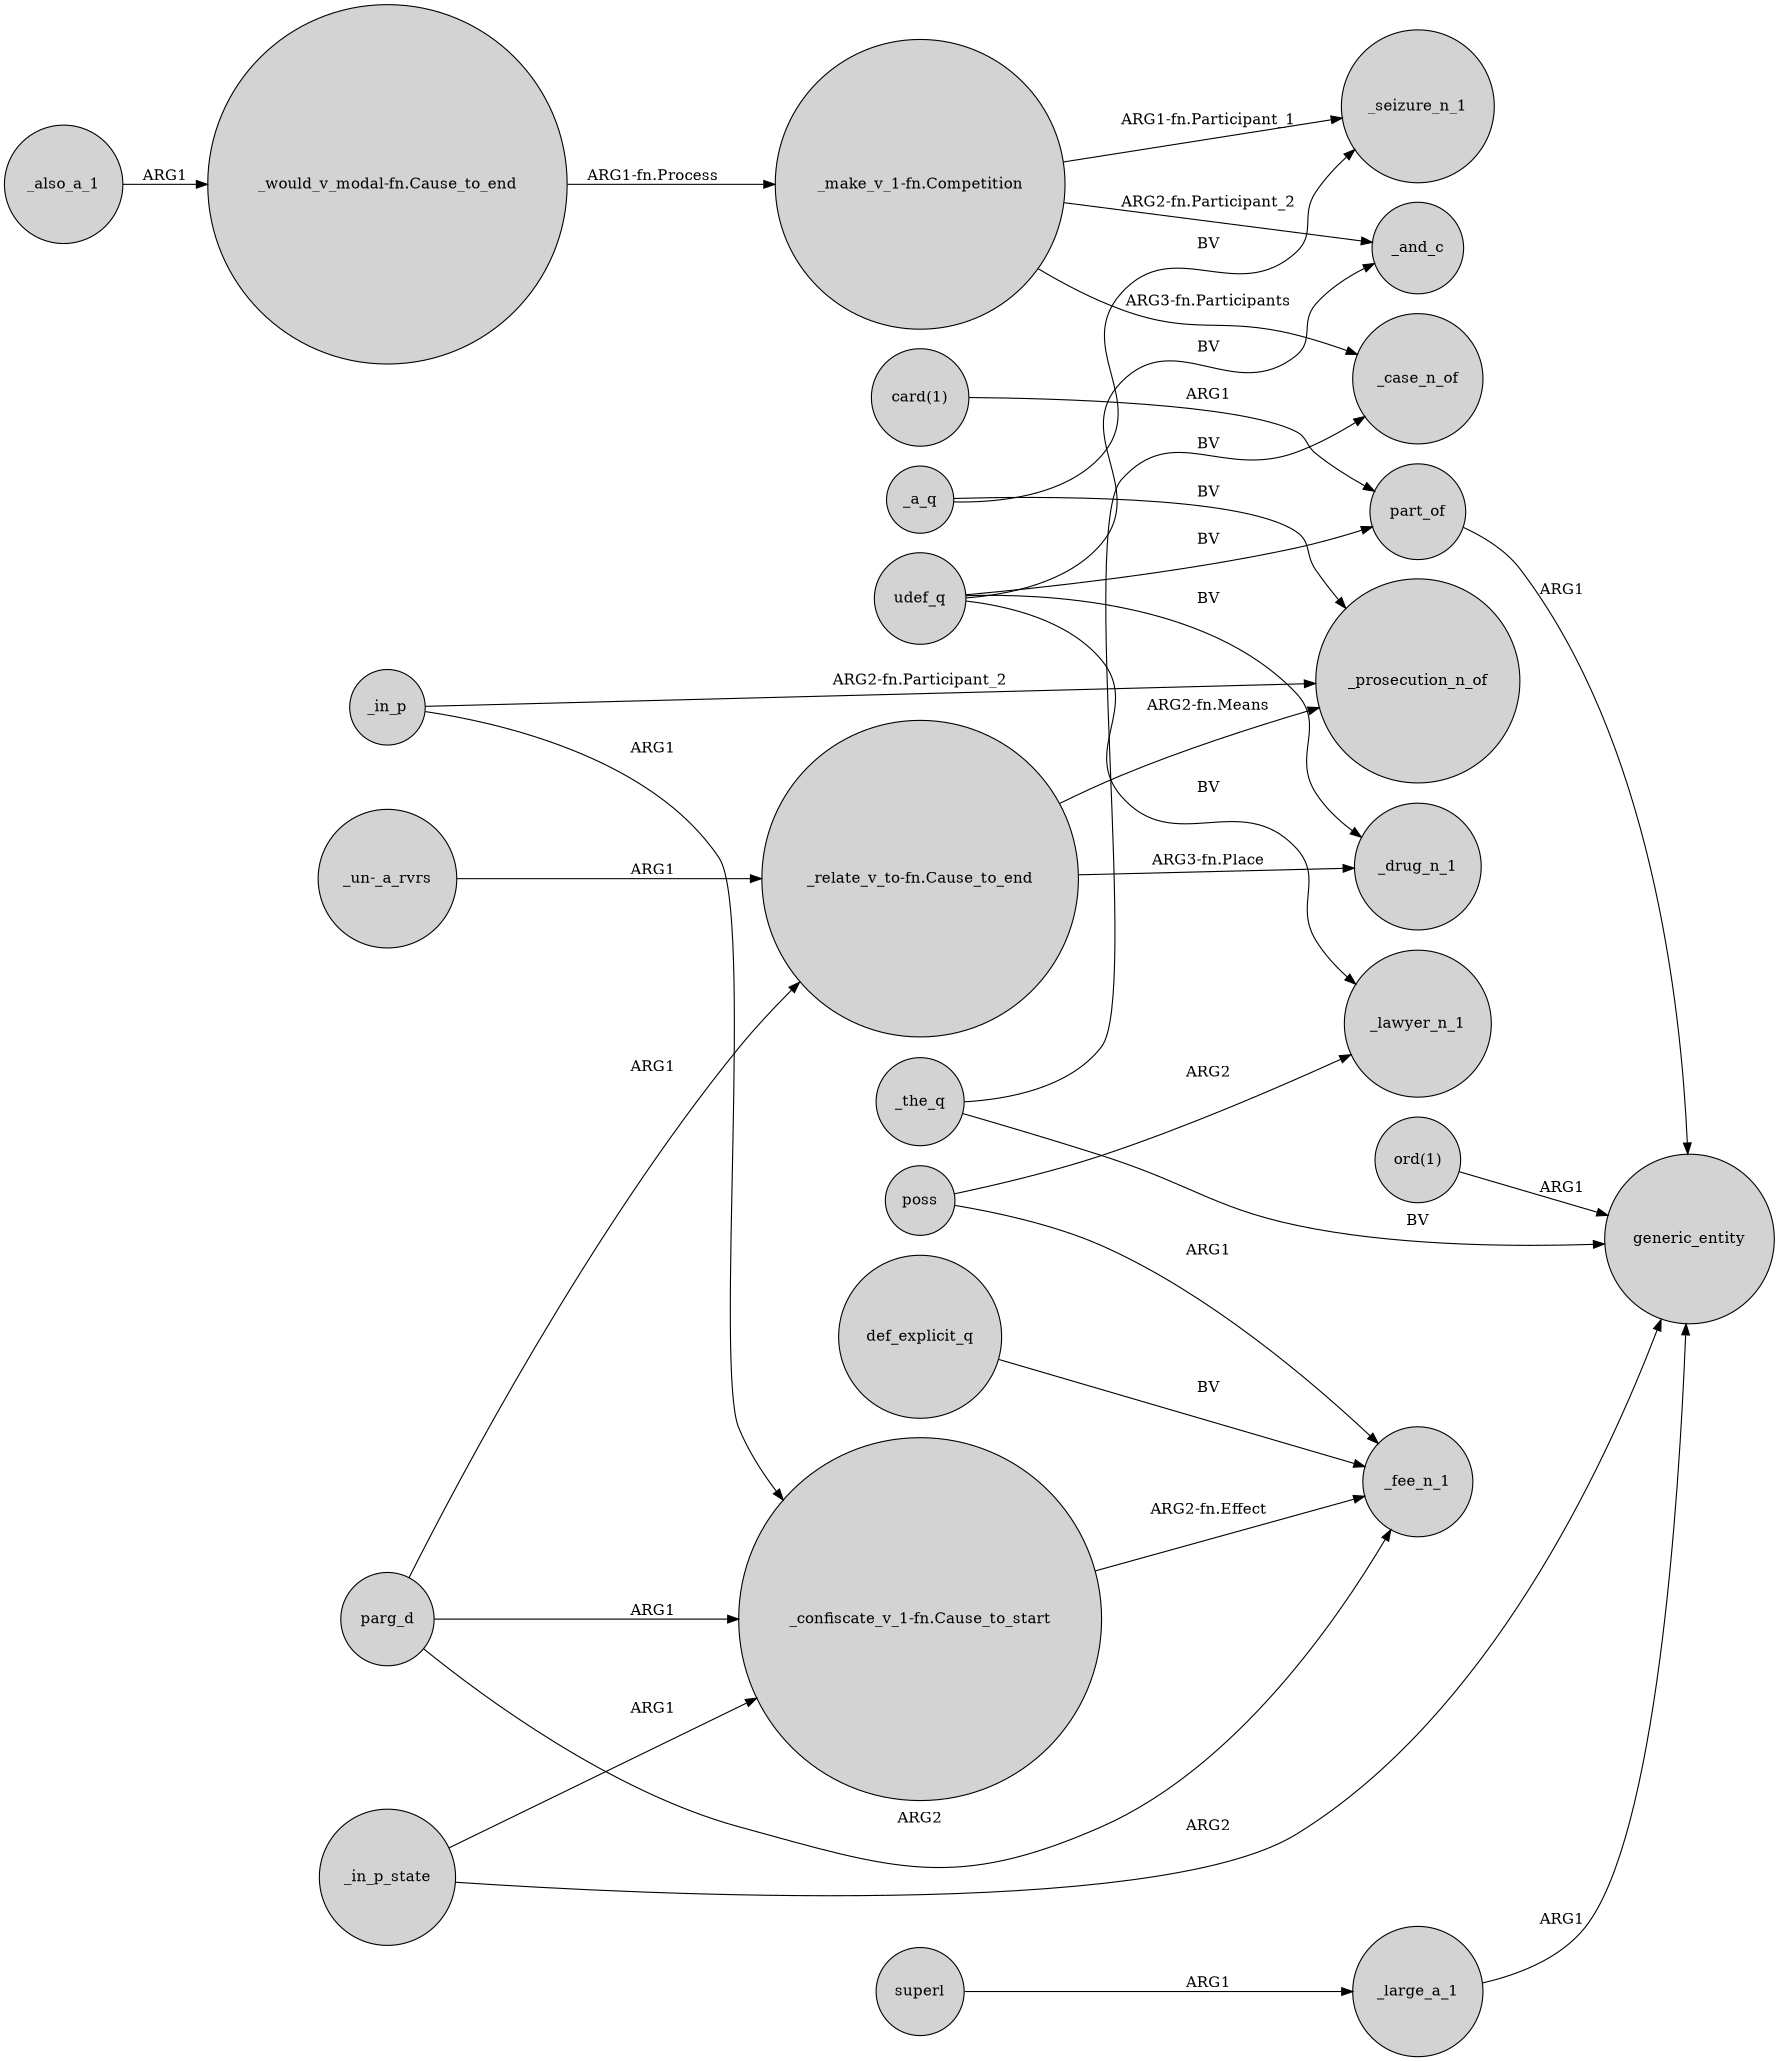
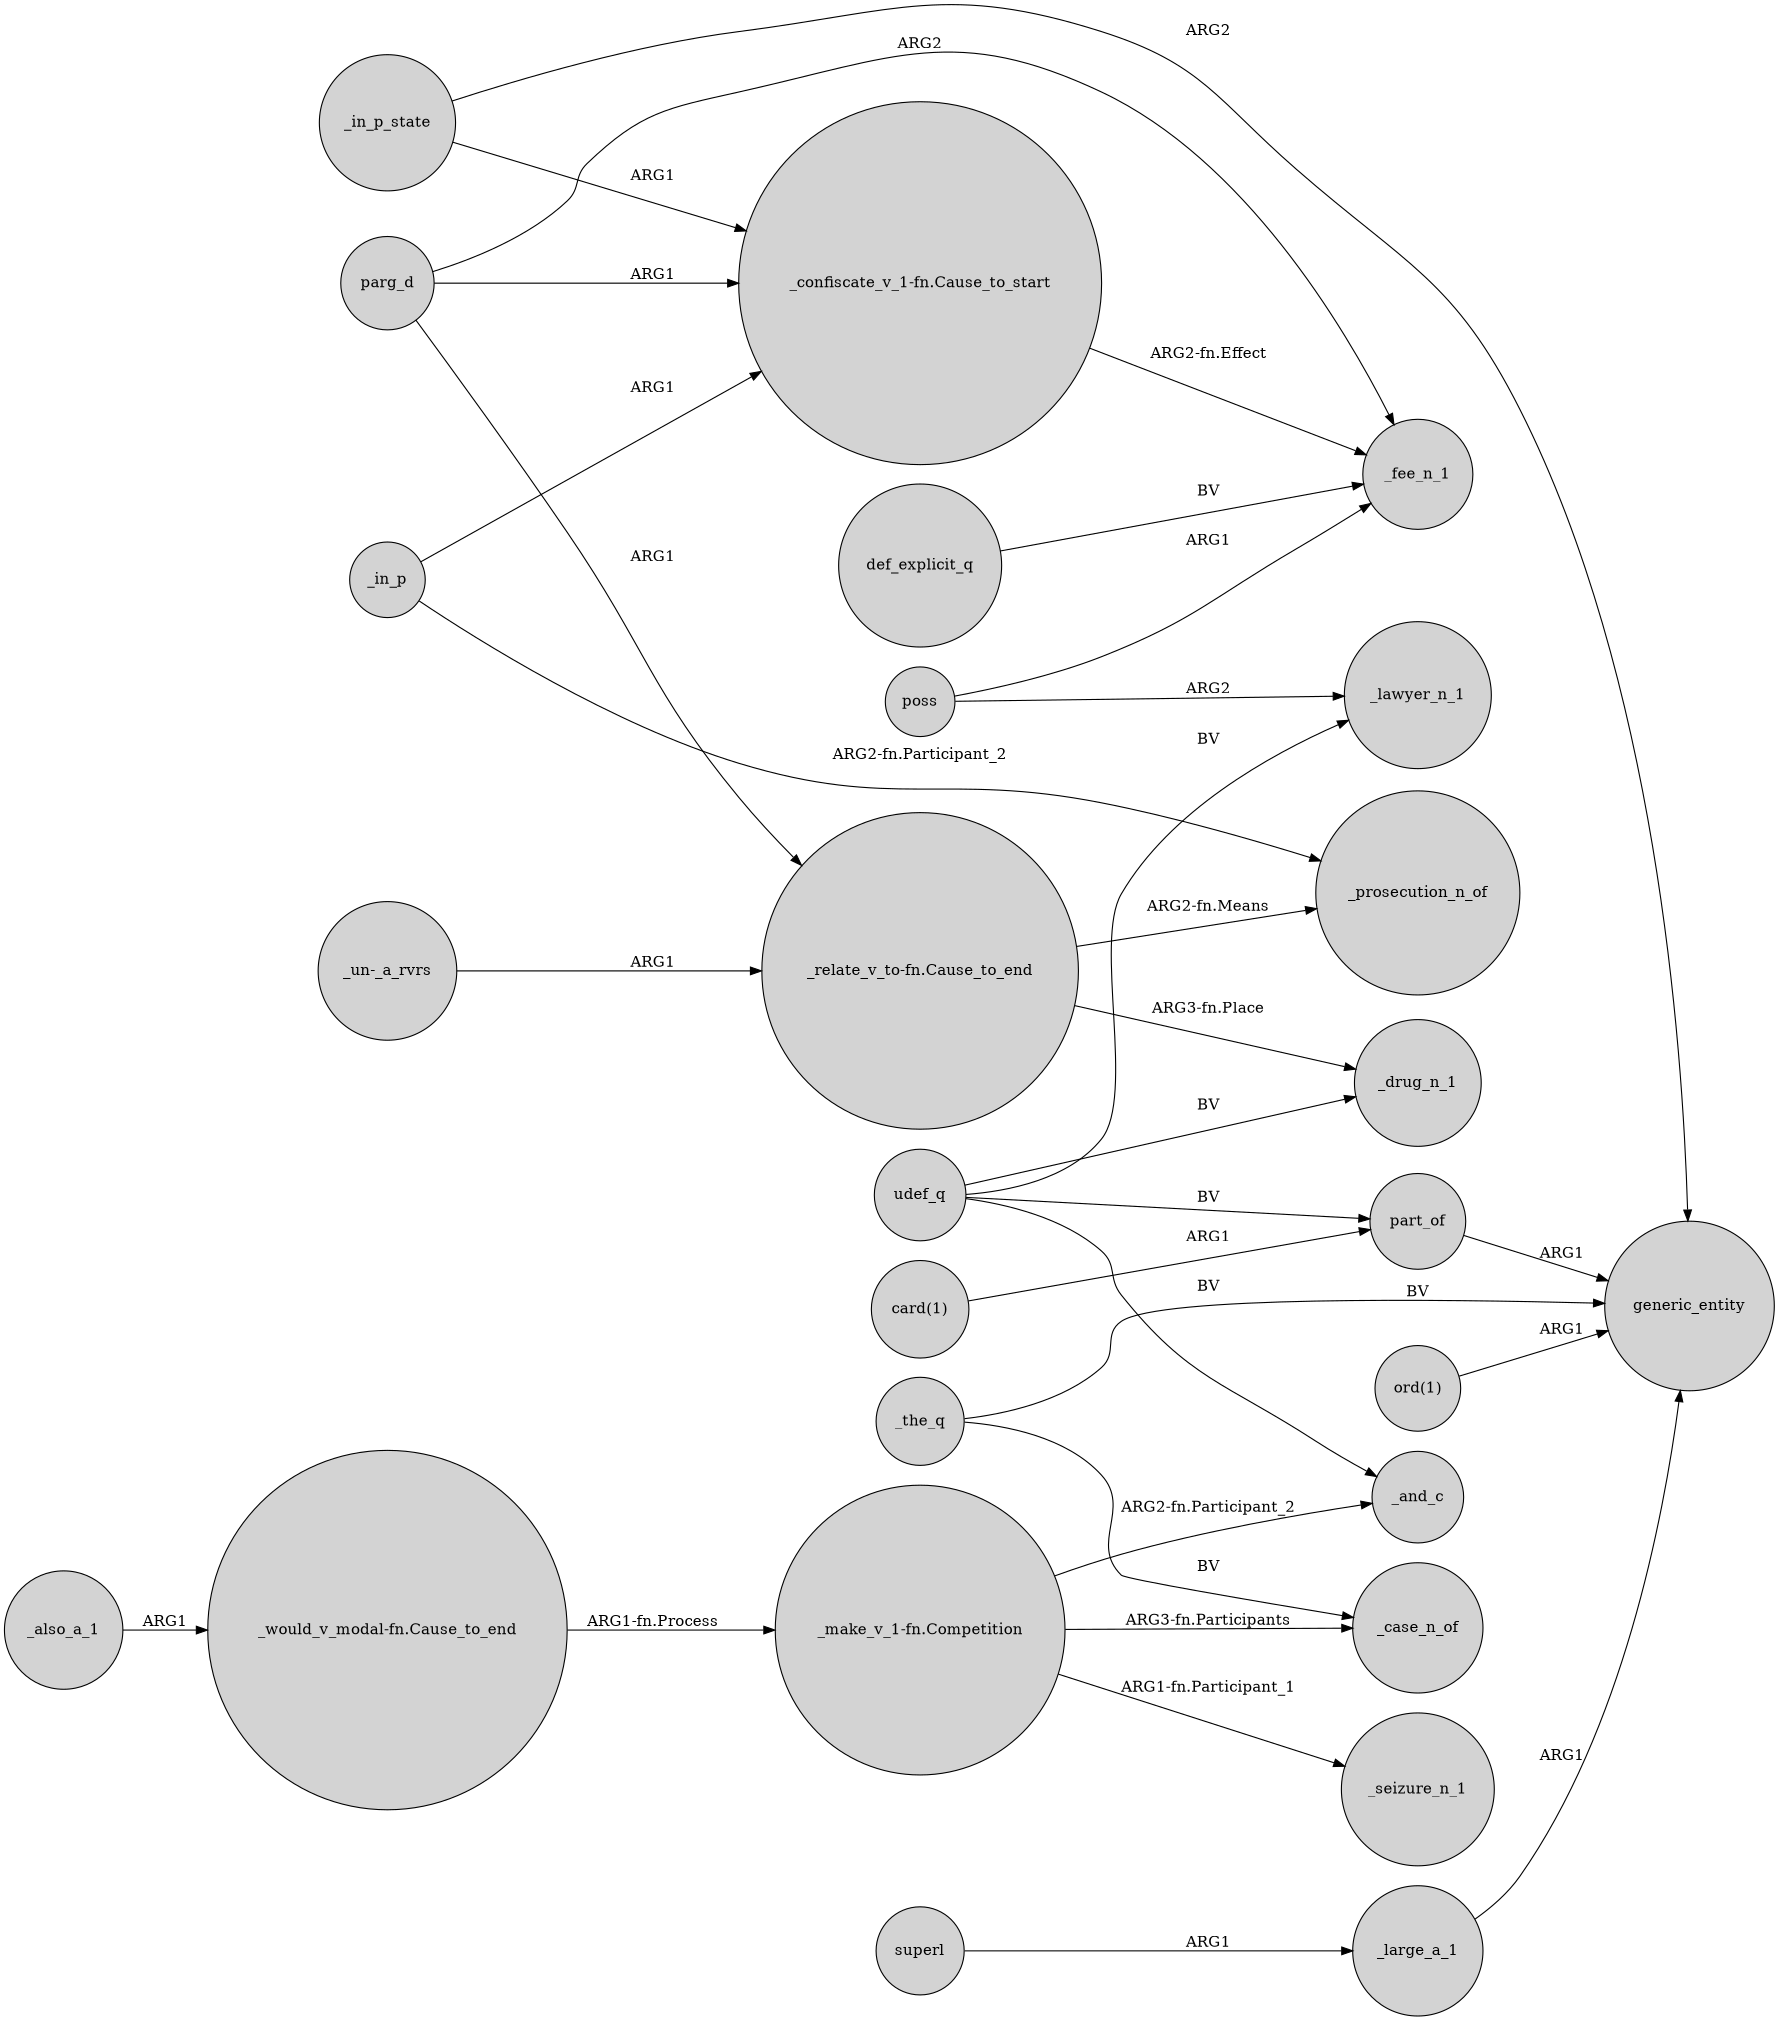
(920, 500) -> none
